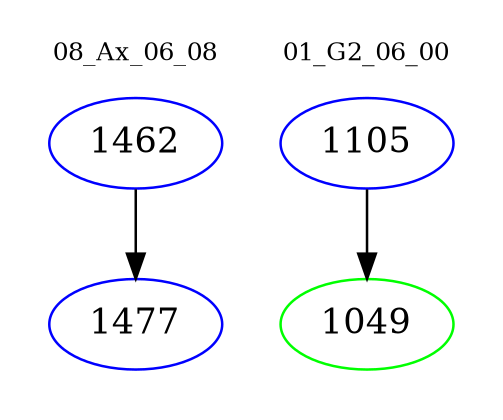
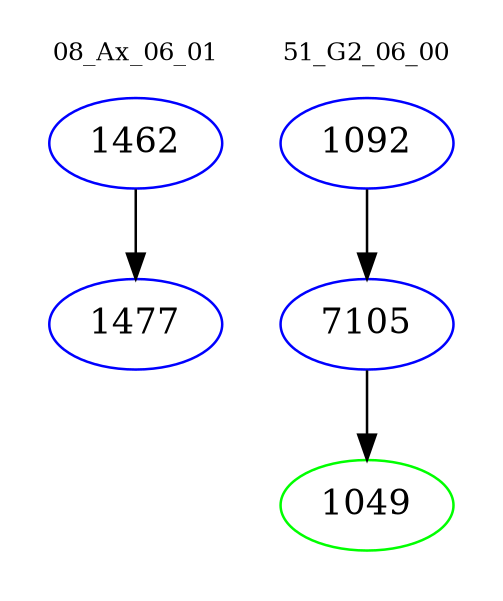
(136, 54) -> (136, 54)
(367, 54) -> (367, 54)
none -> (367, 143)
(367, 143) -> (367, 324)
